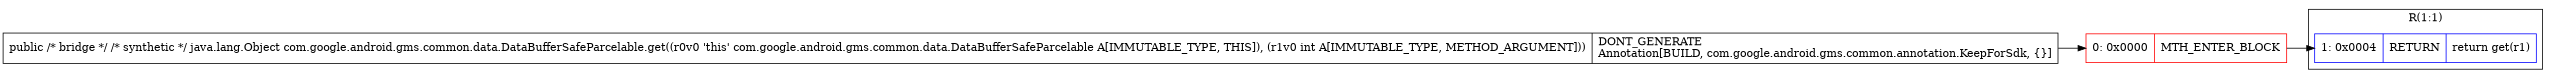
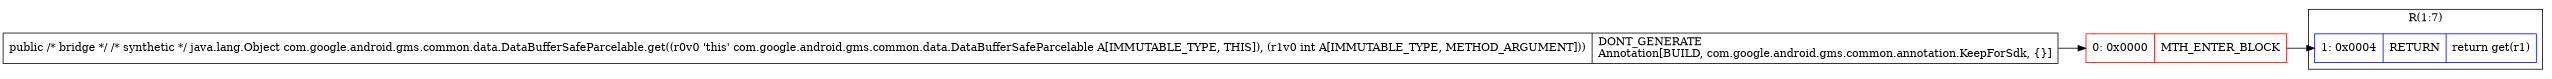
(2426, 18) -> (2426, 18)
